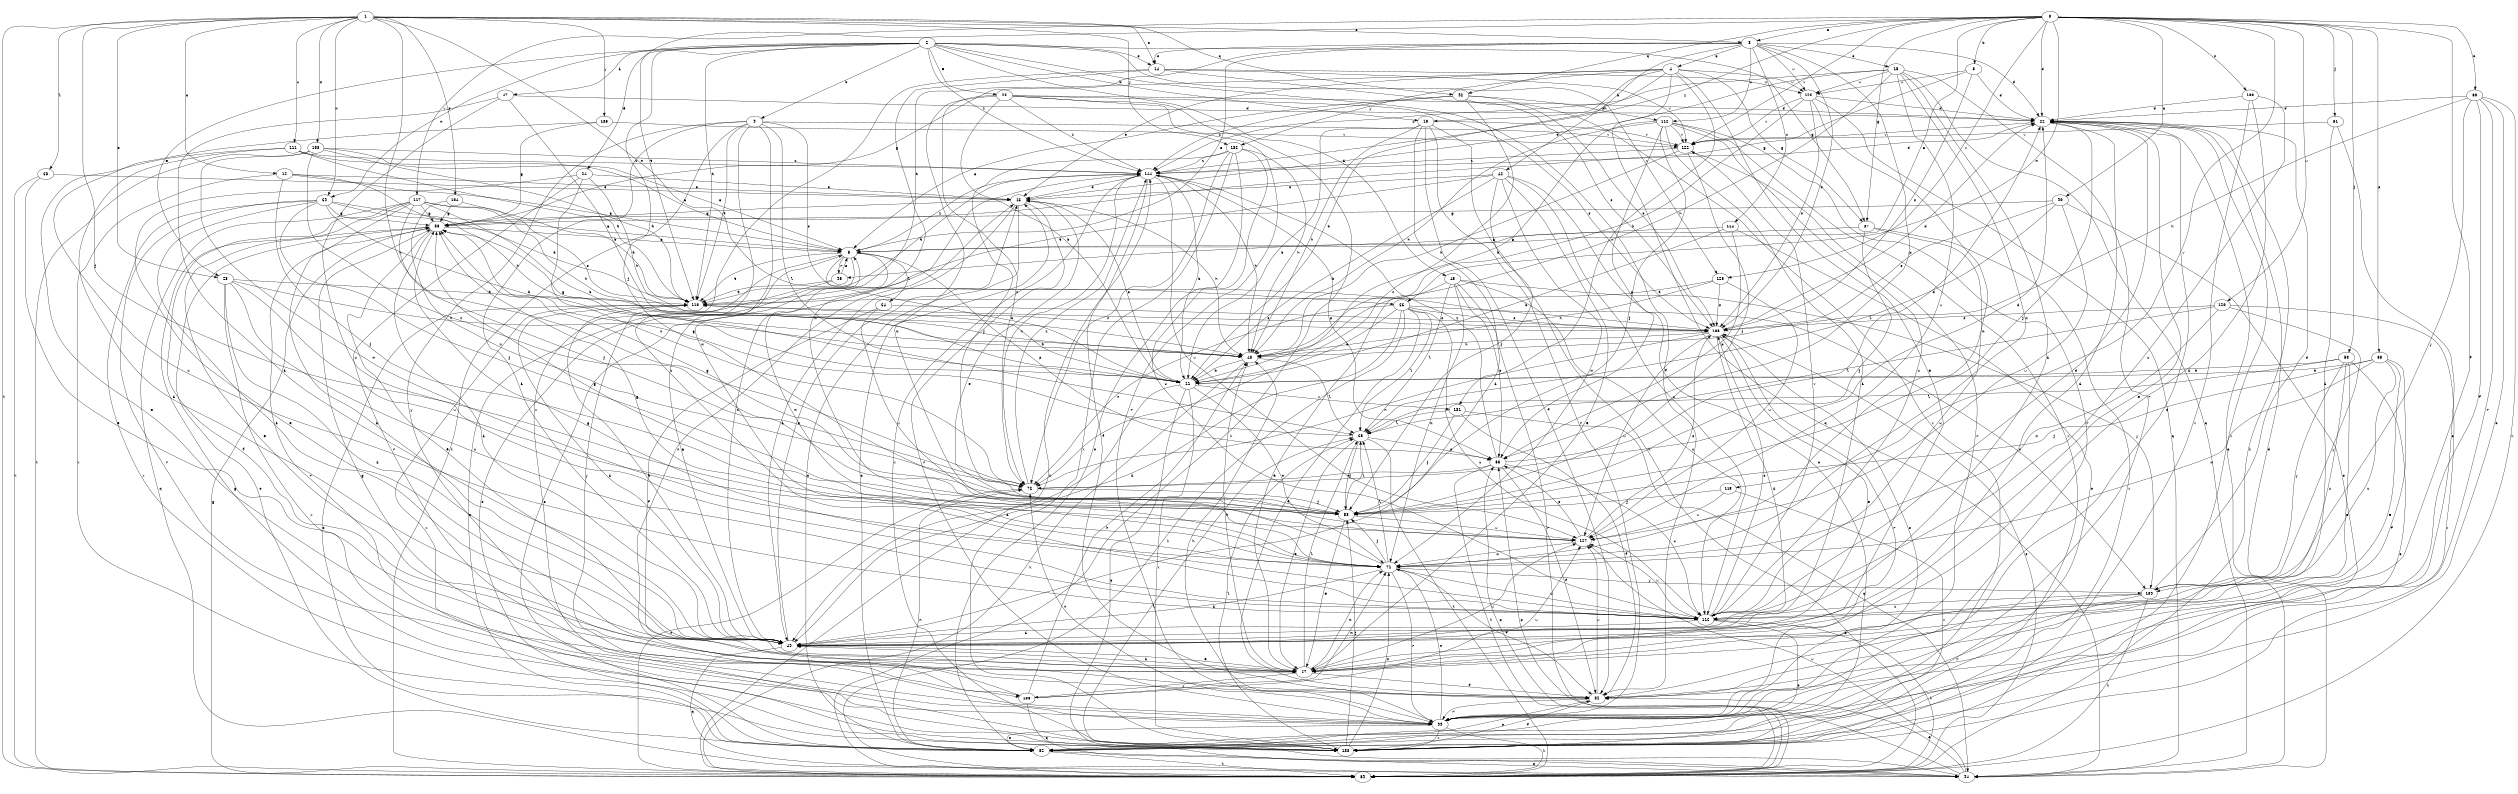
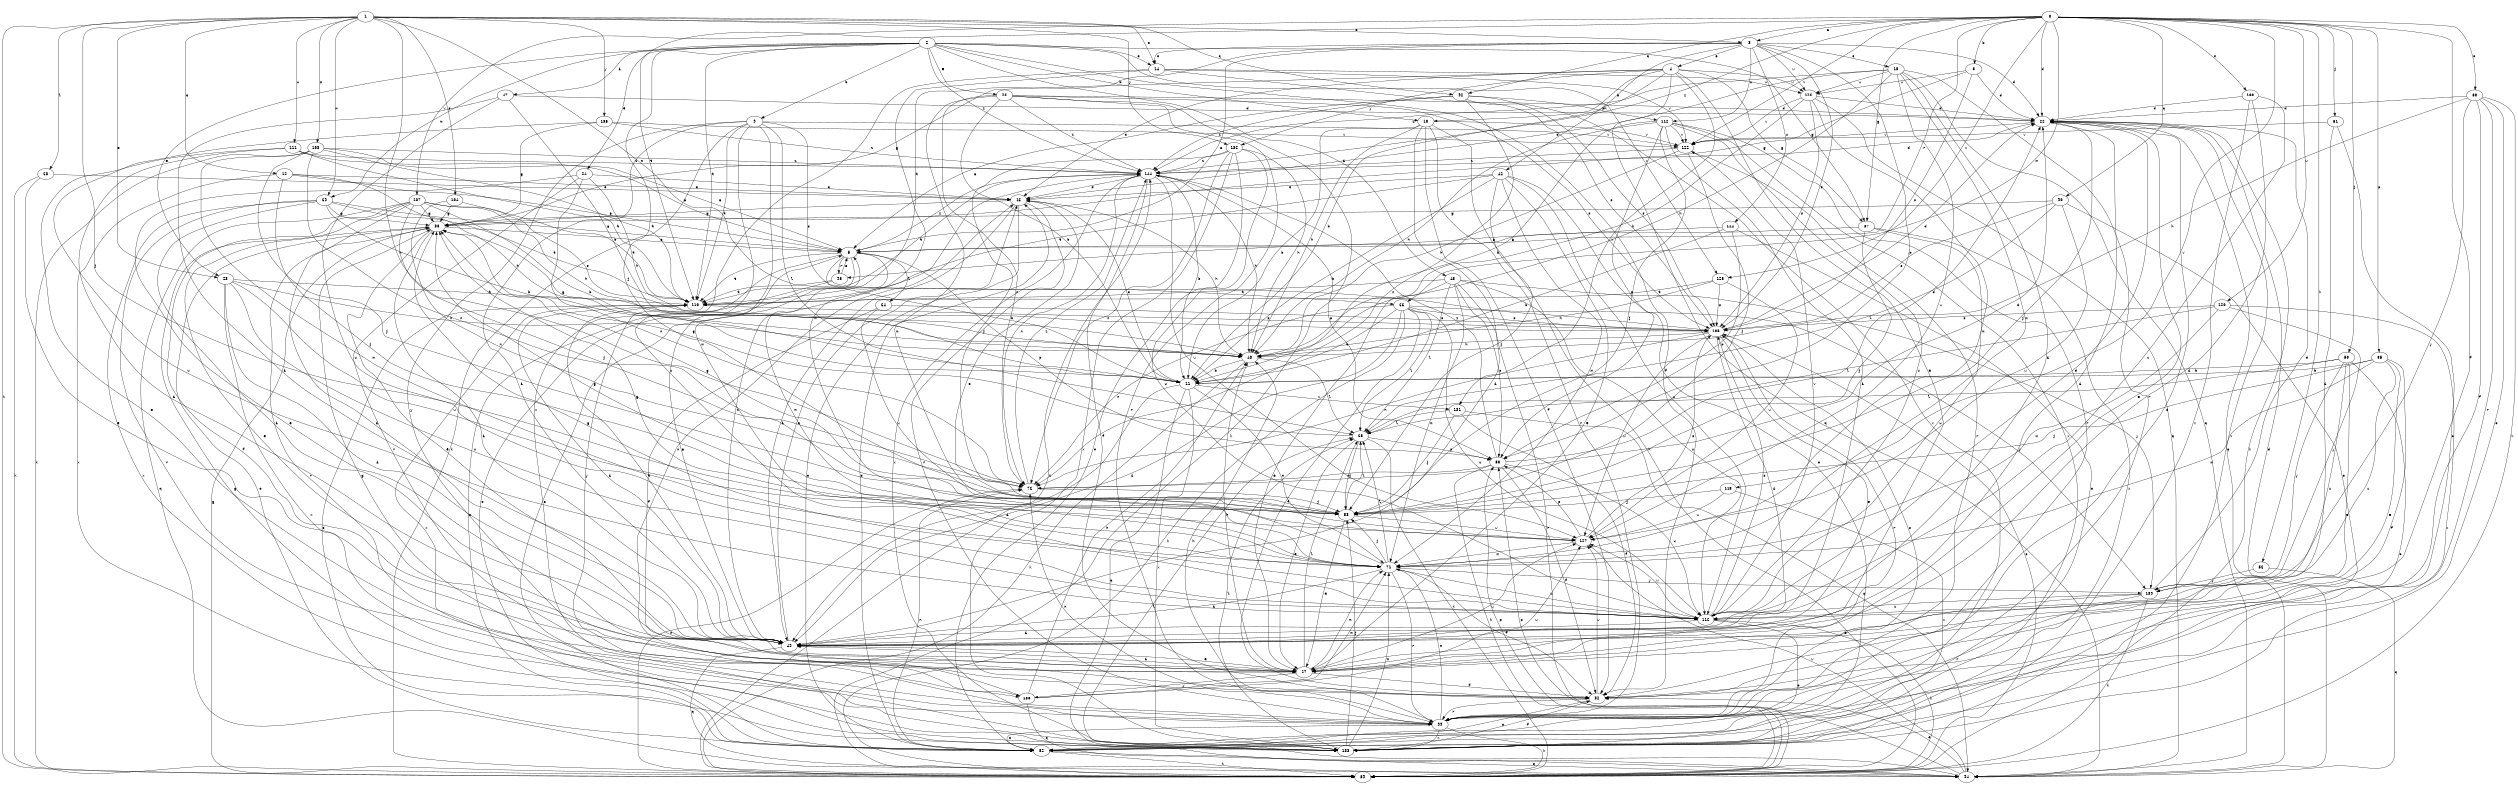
(1924, 148) -> (1924, 148)
none -> (861, 152)
(417, 200) -> (417, 200)
(949, 317) -> (1076, 296)
(2020, 449) -> (2020, 449)
(756, 451) -> (715, 436)
none -> (2261, 567)
